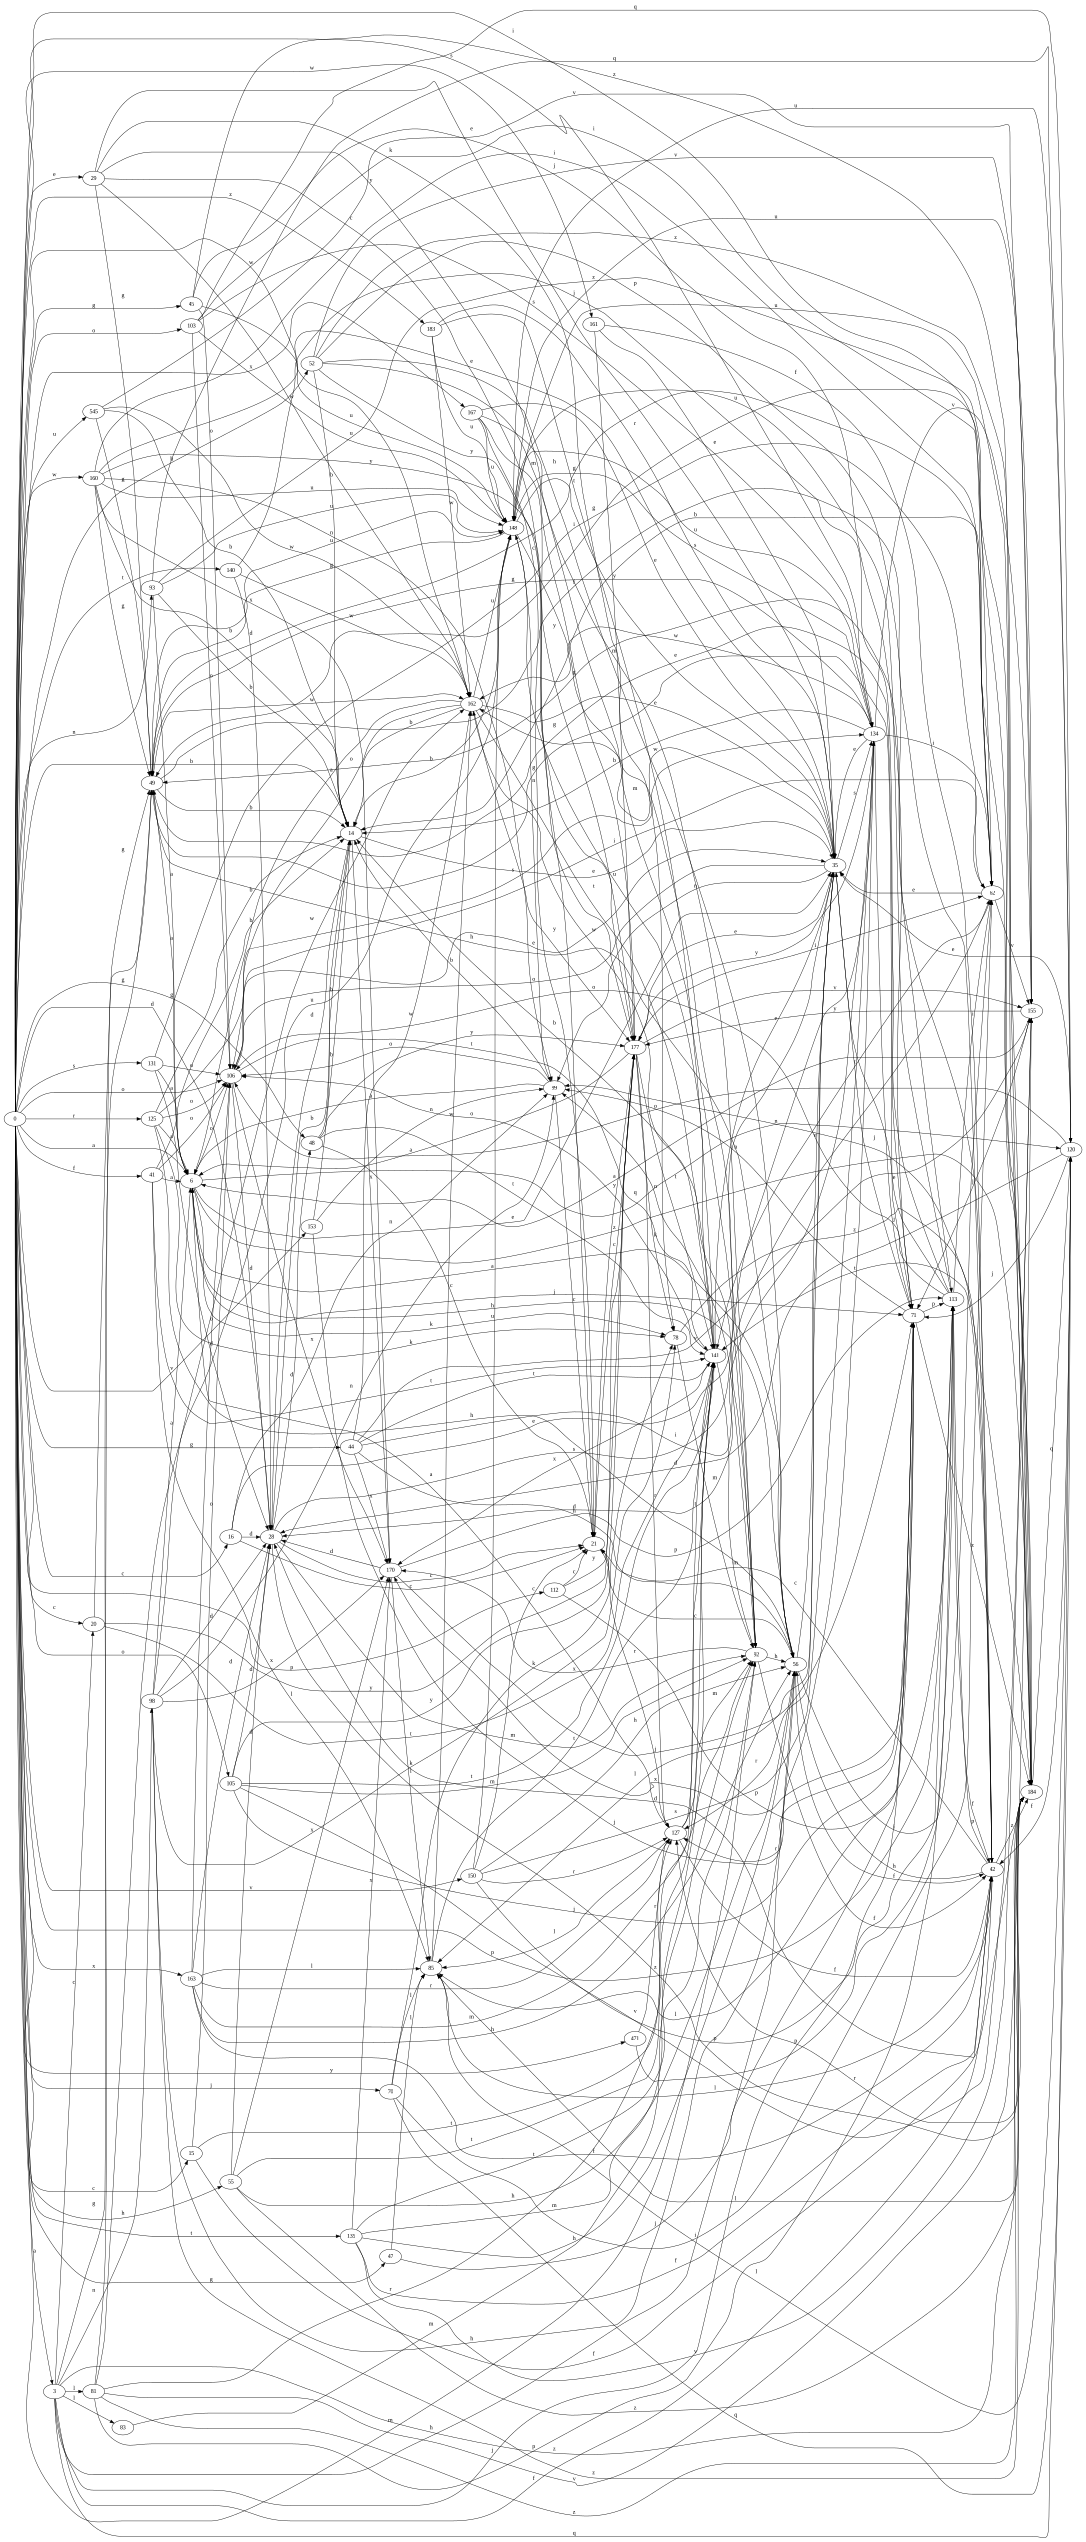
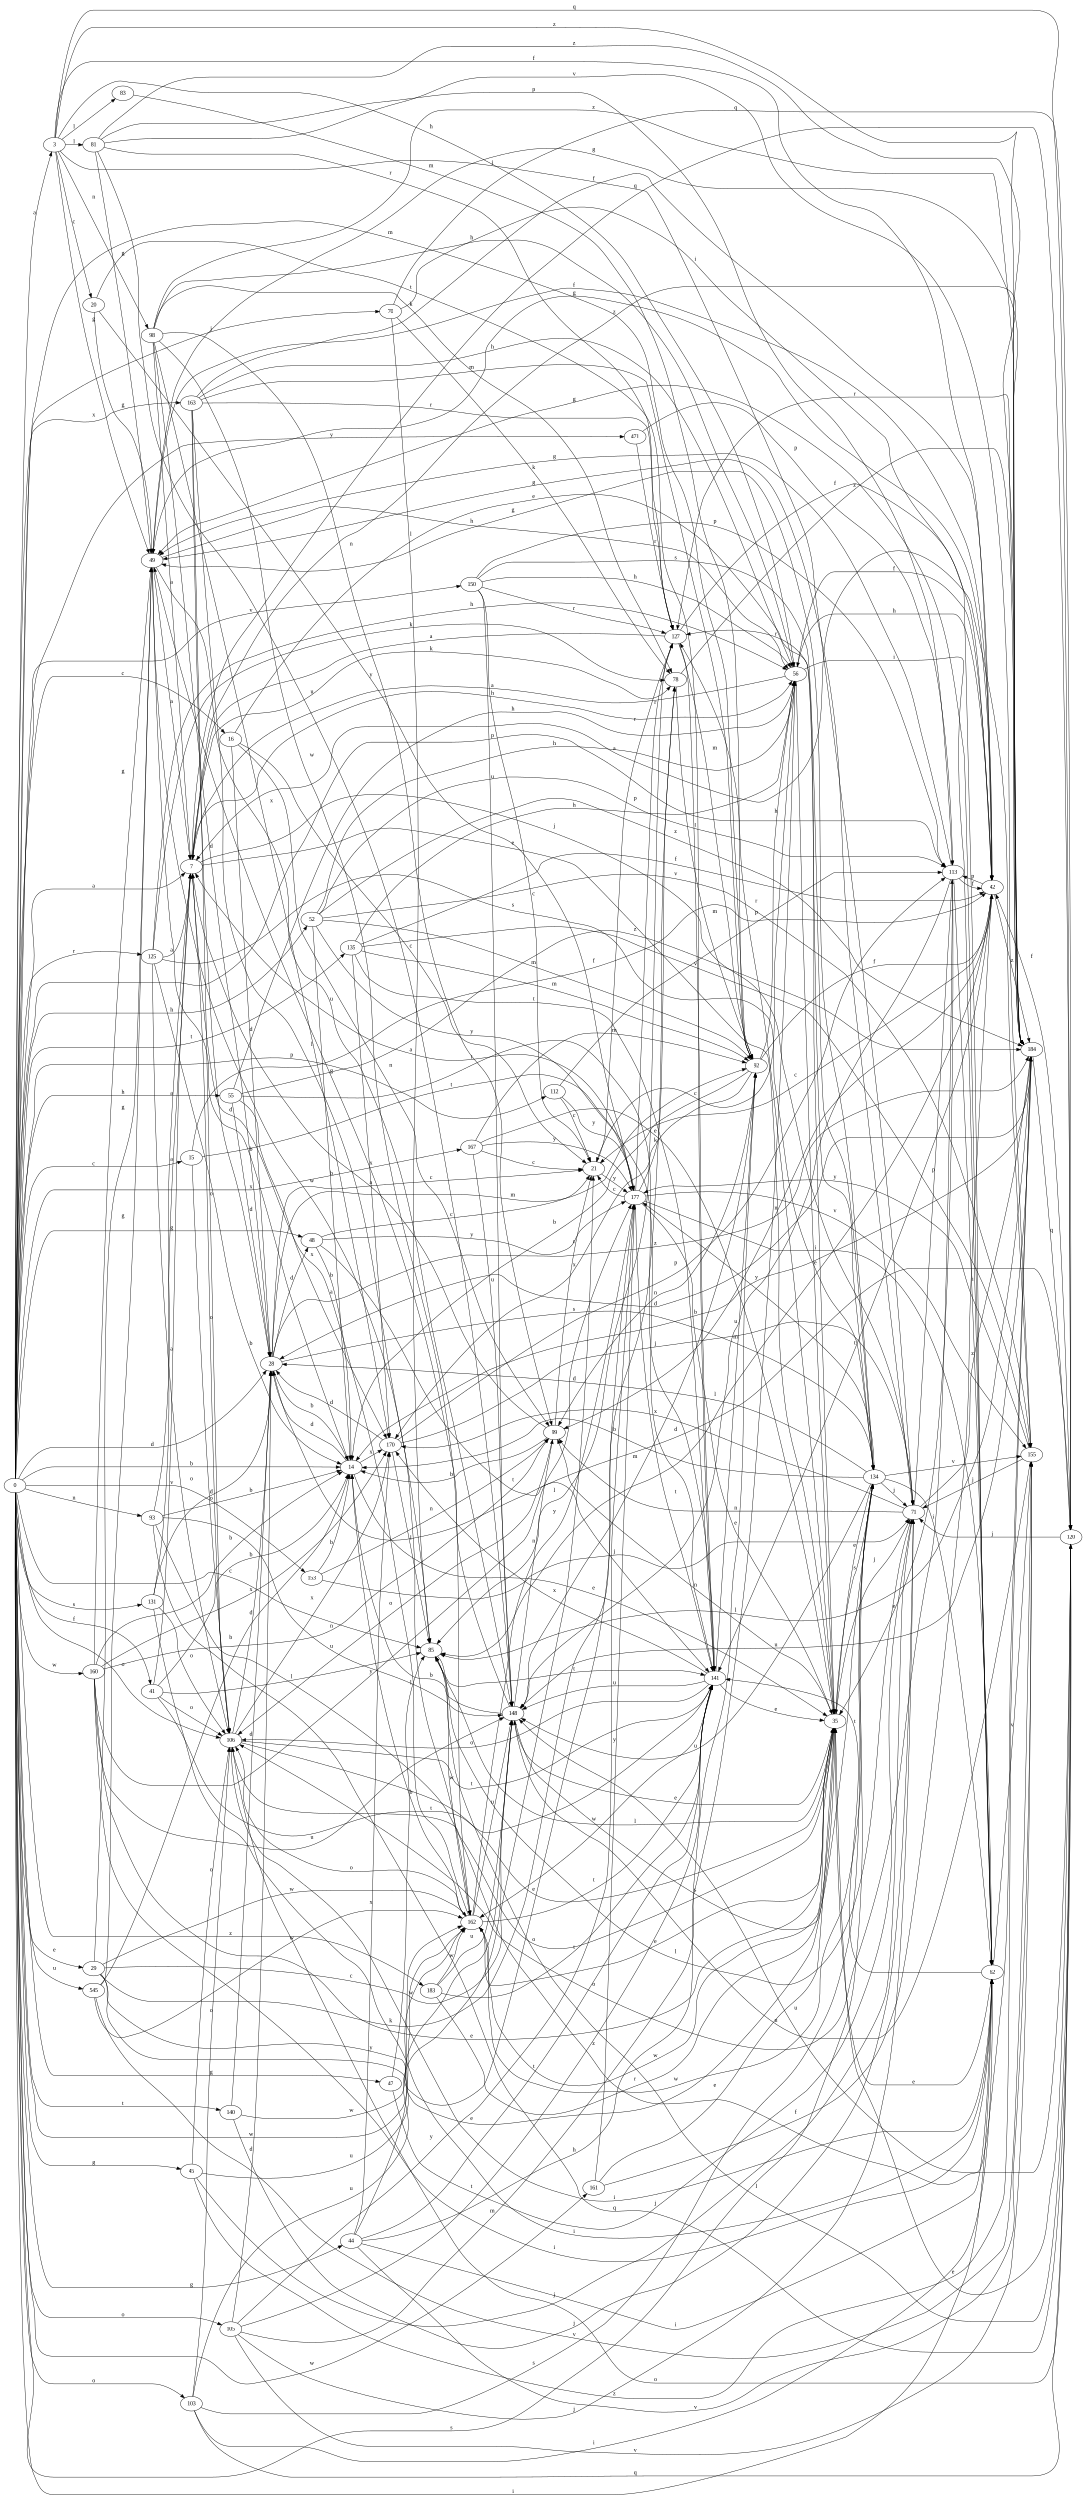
(191, 1181) -> (191, 867)
(20, 1389) -> (193, 1581)
